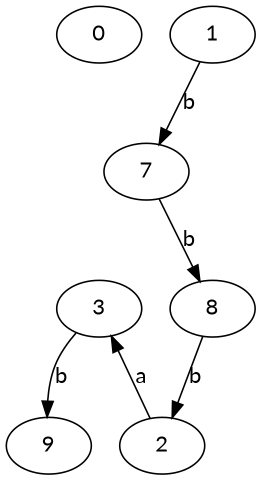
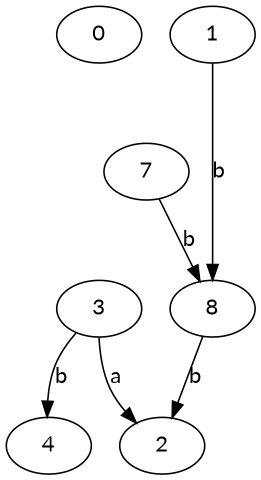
(183, 96) -> (213, 164)
(134, 384) -> (106, 377)
(49, 446) -> (49, 446)
